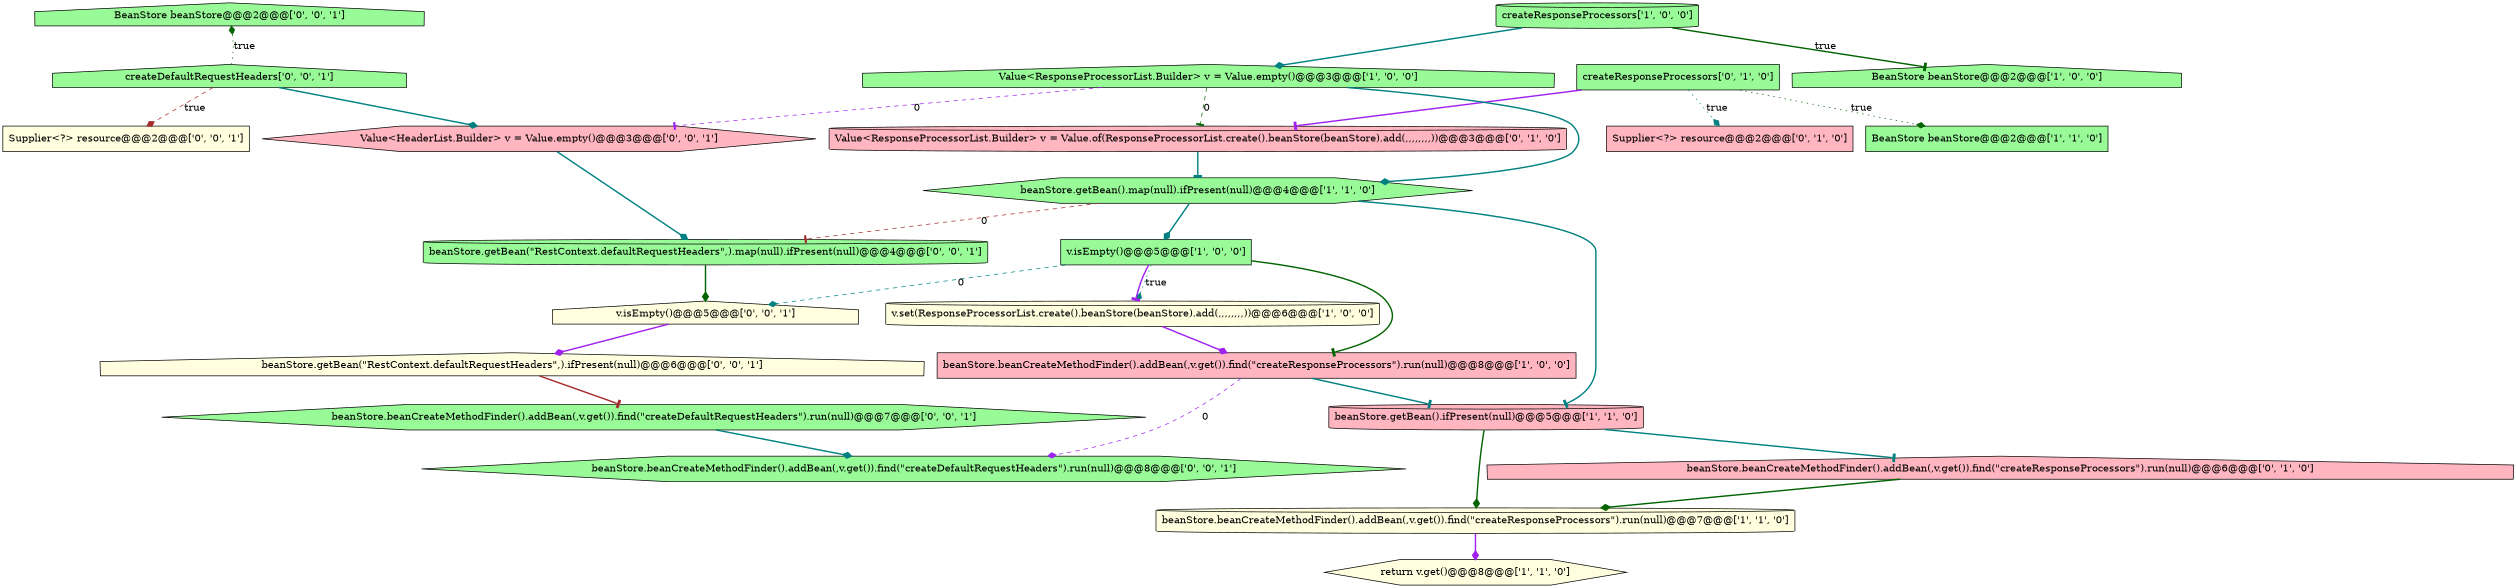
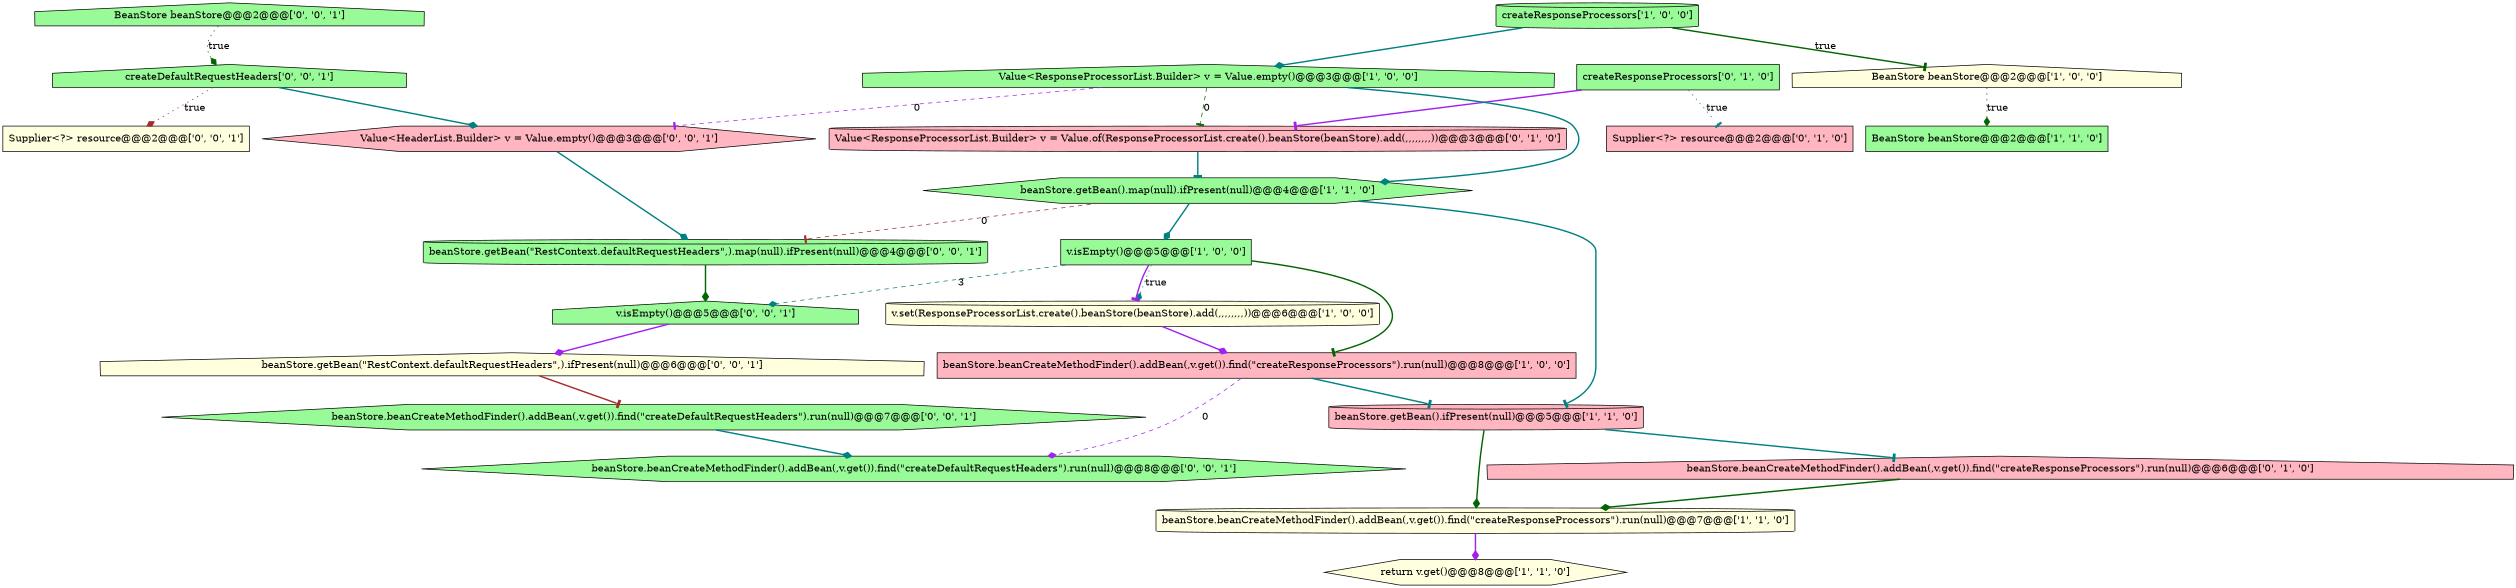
(233, 49) -> (208, 41)
(1987, 77) -> (1987, 77)
(184, 105) -> (184, 105)
(1701, 105) -> (1701, 105)
(1828, 107) -> (1987, 102)
(961, 283) -> (961, 283)
(706, 314) -> (706, 314)
